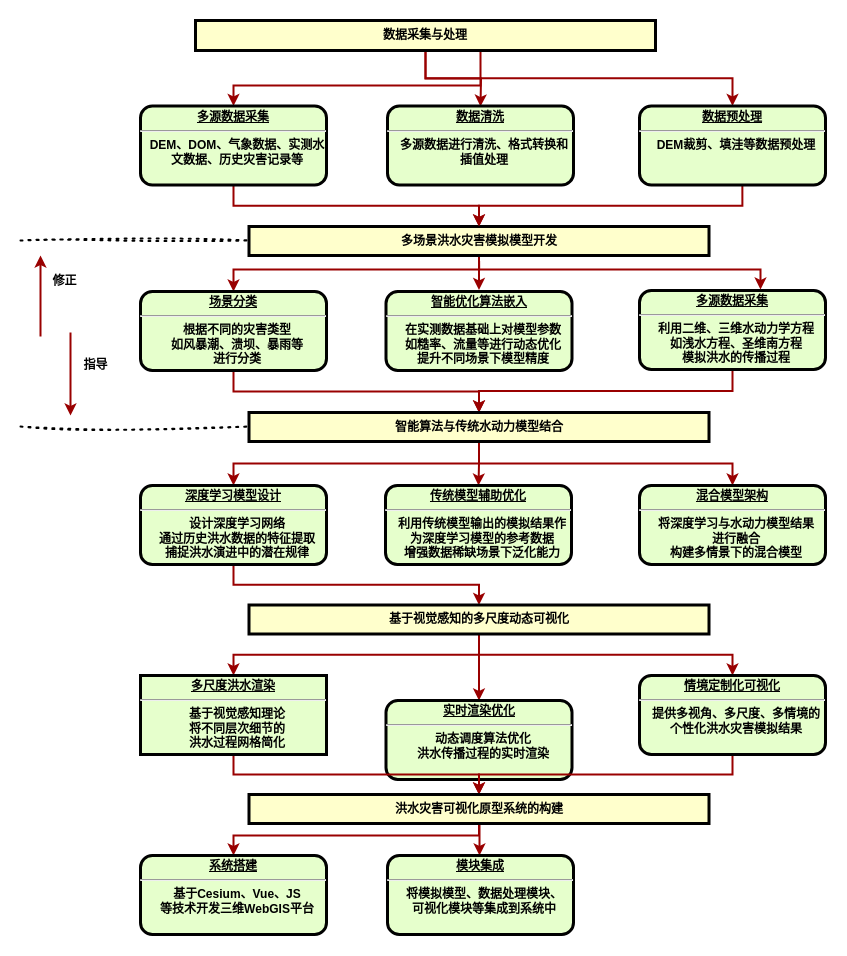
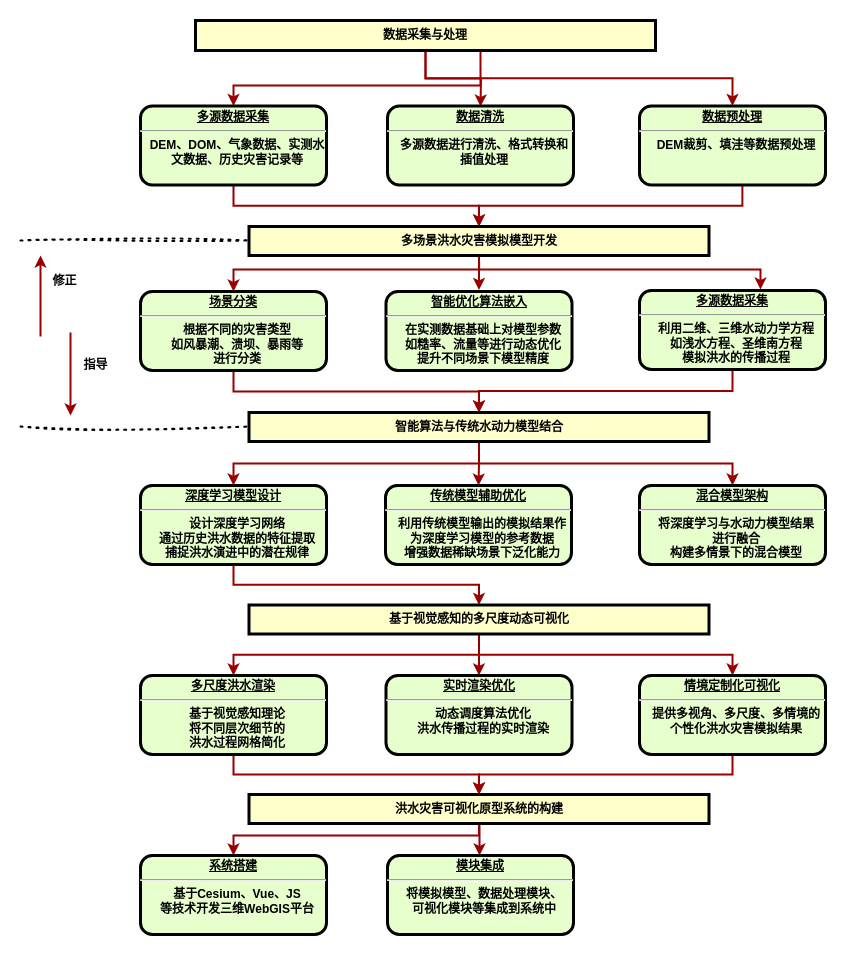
(234, 715) -> (234, 715)
(479, 740) -> (479, 715)
